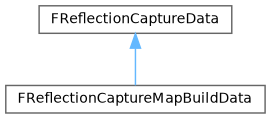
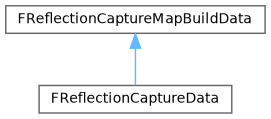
(135, 67) -> (135, 67)
